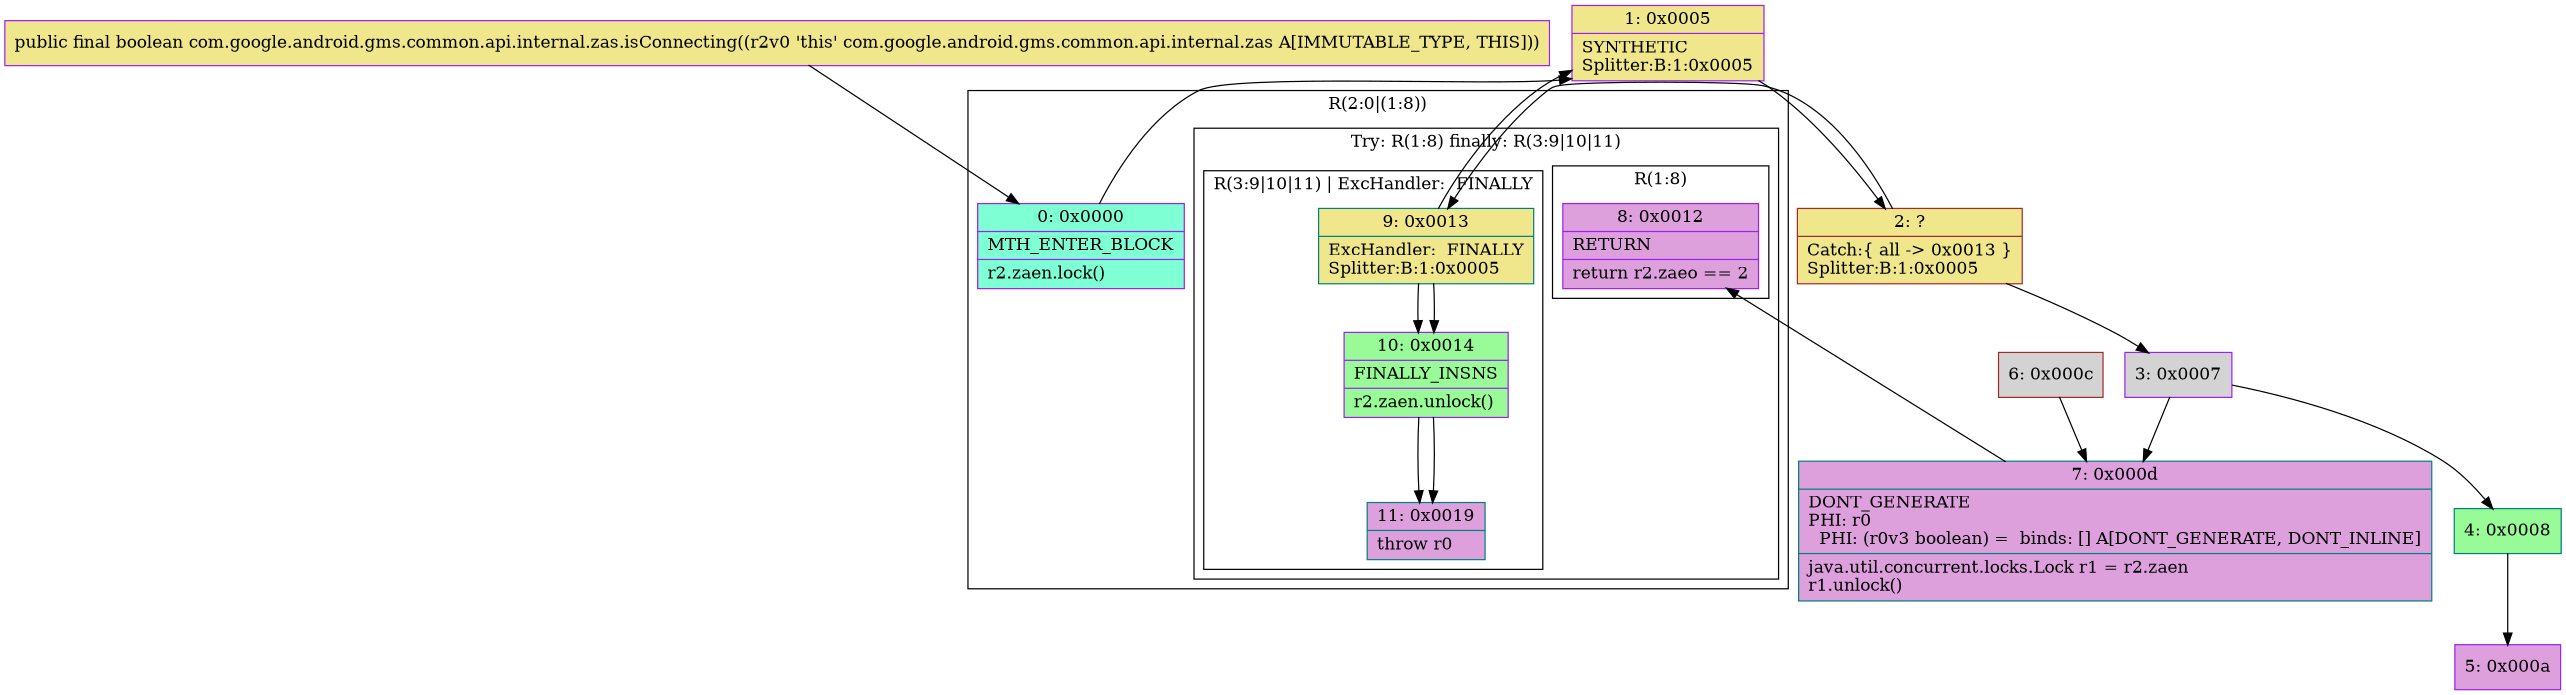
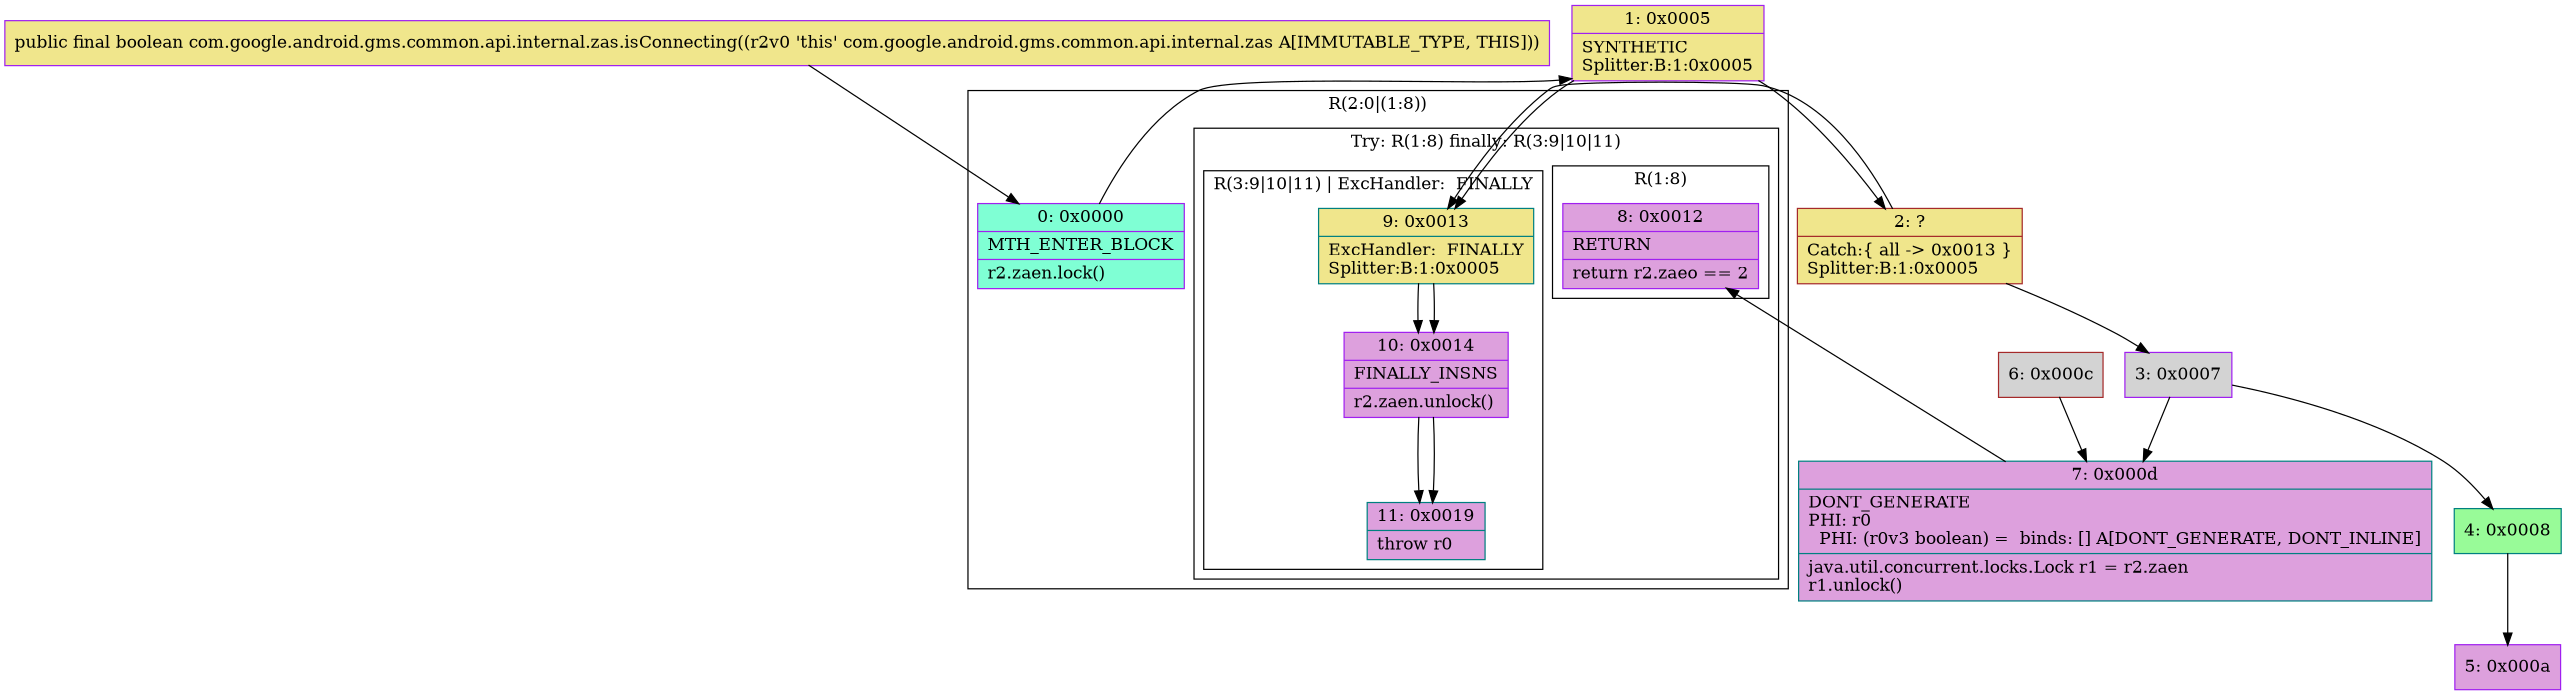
(1488, 137) -> (1512, 134)
(1426, 375) -> (1426, 375)
